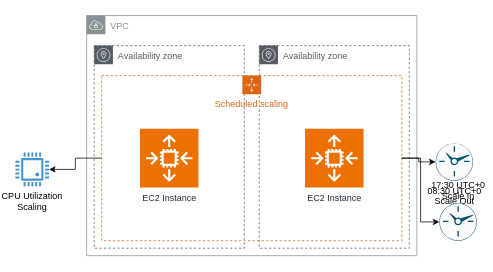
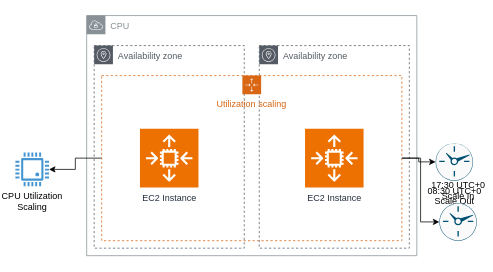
(118, 26) -> (118, 26)
(252, 105) -> (252, 105)
